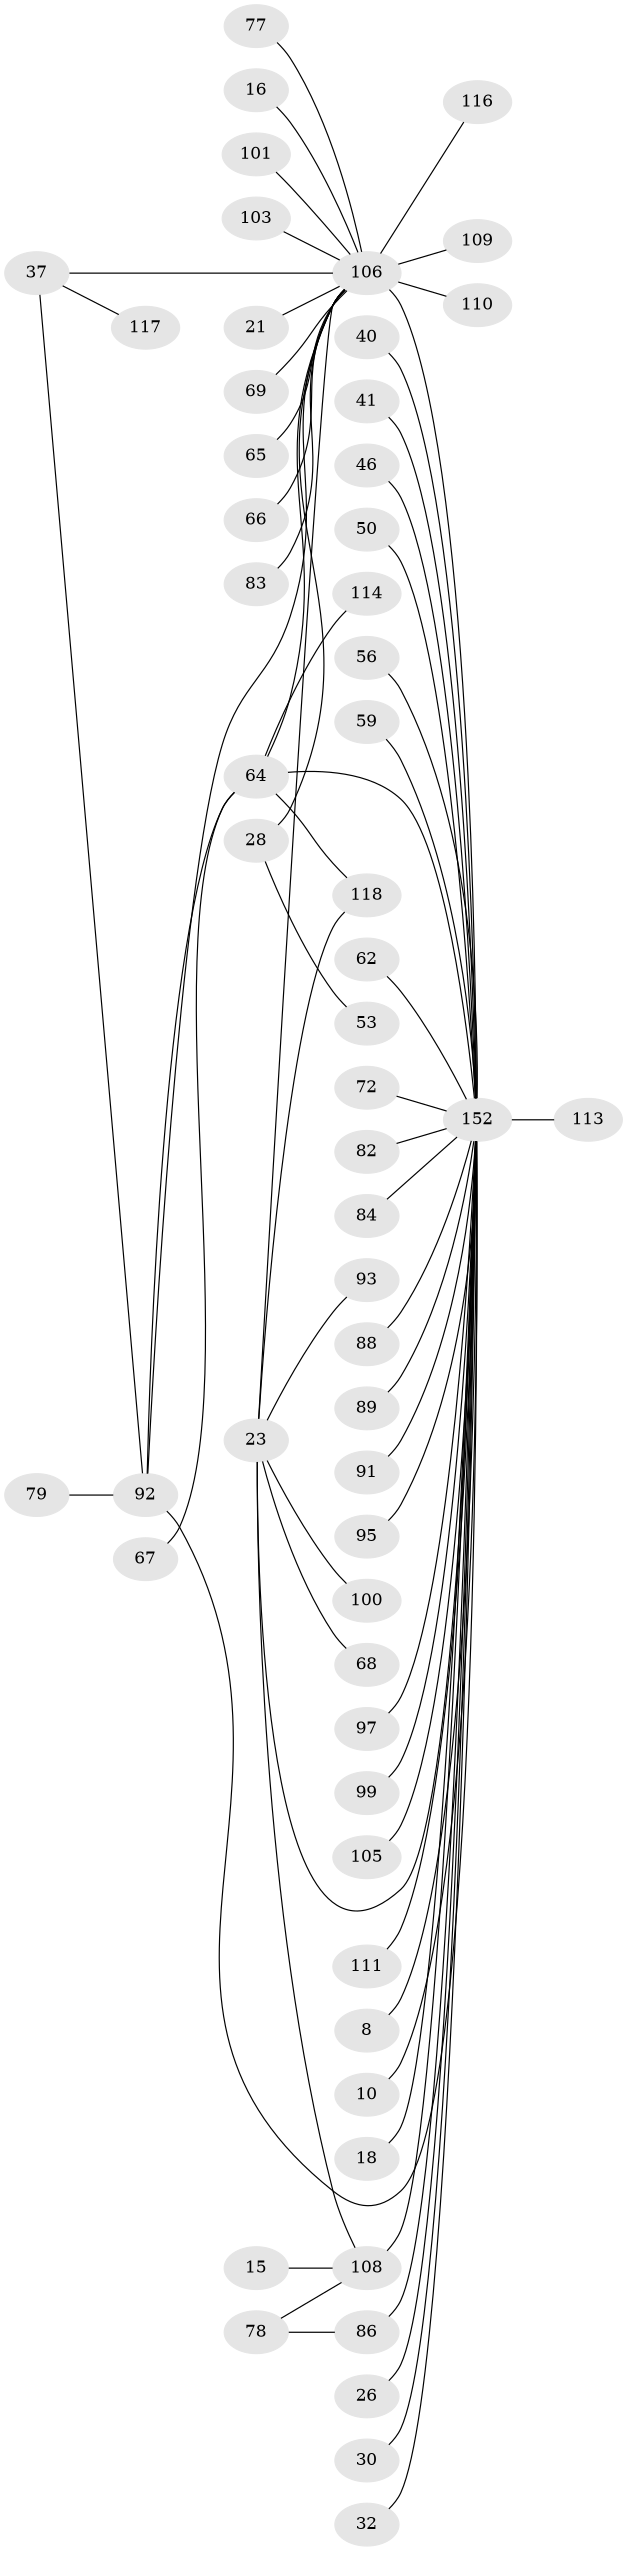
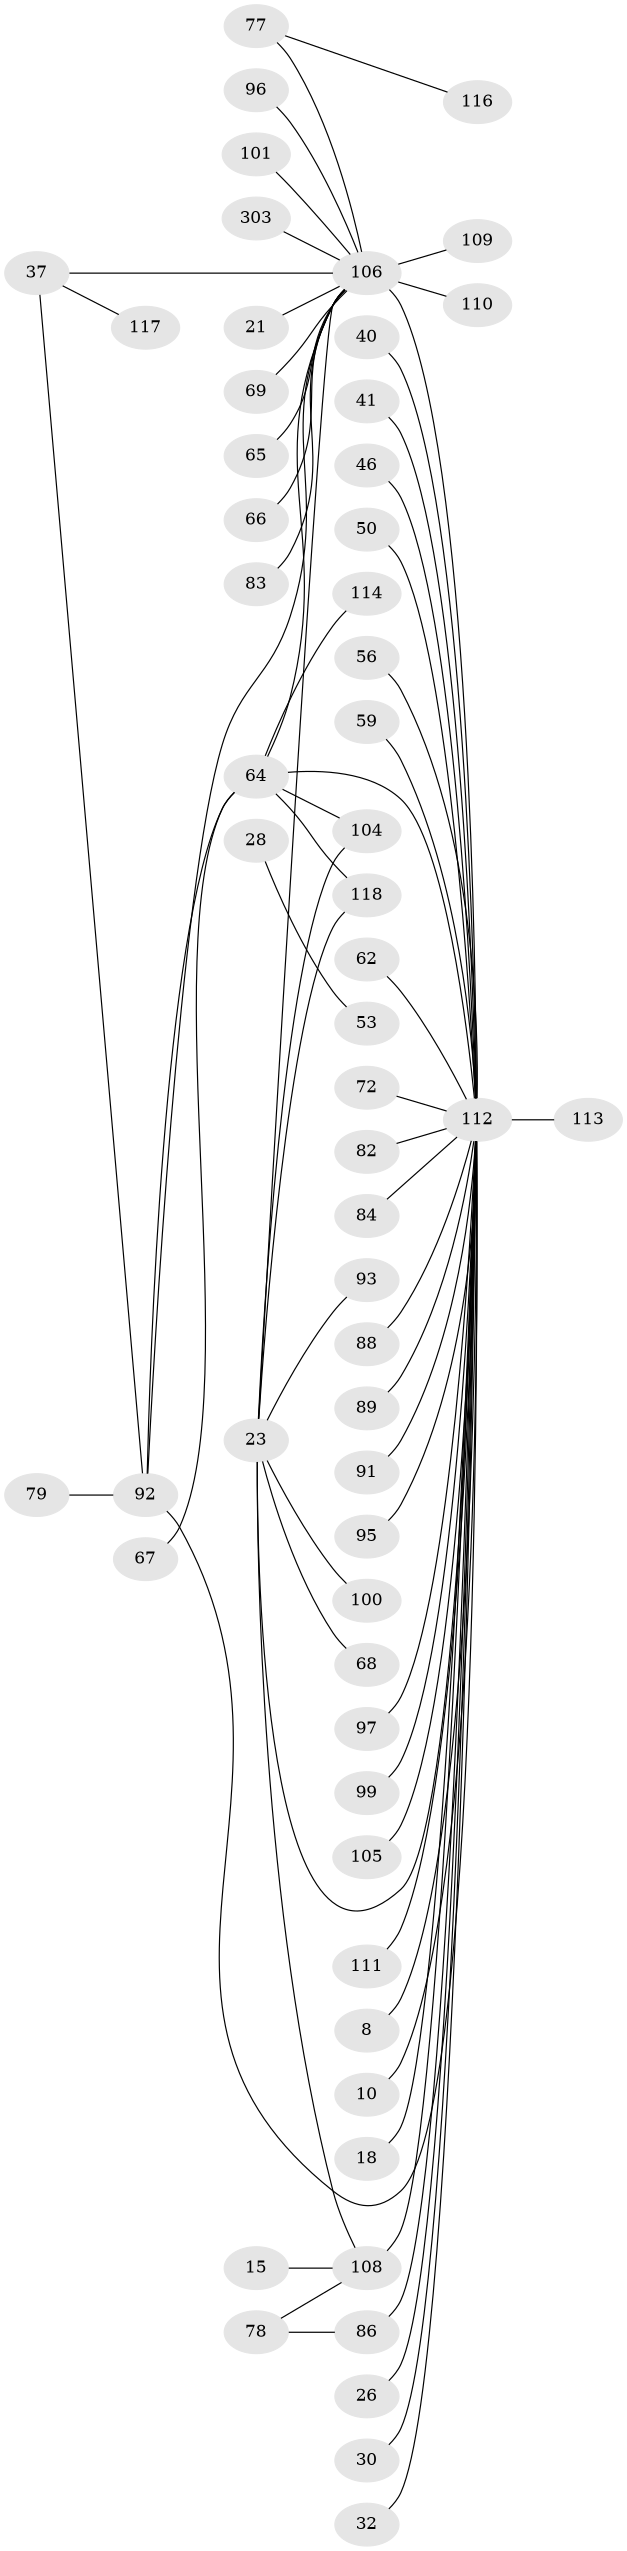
(256, 90) -> (256, 90)
(422, 188) -> (366, 64)
(256, 218) -> (256, 218)
(318, 599) -> none
none -> (367, 831)
(478, 1120) -> (478, 1120)
